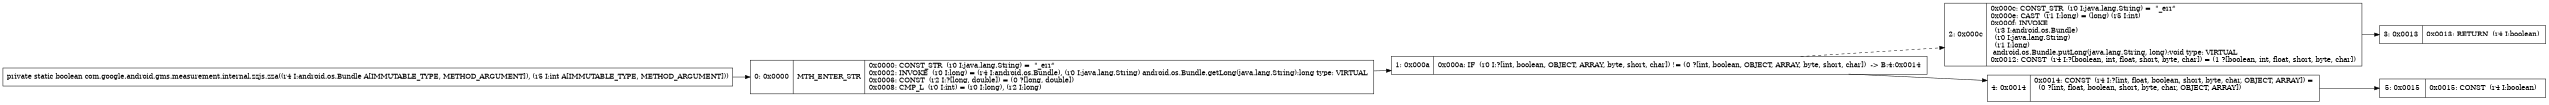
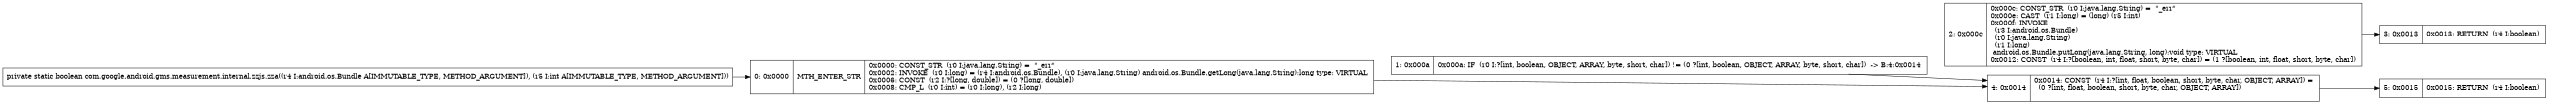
(1870, 52) -> none
(1380, 71) -> (1678, 83)
(2484, 88) -> (2484, 88)
